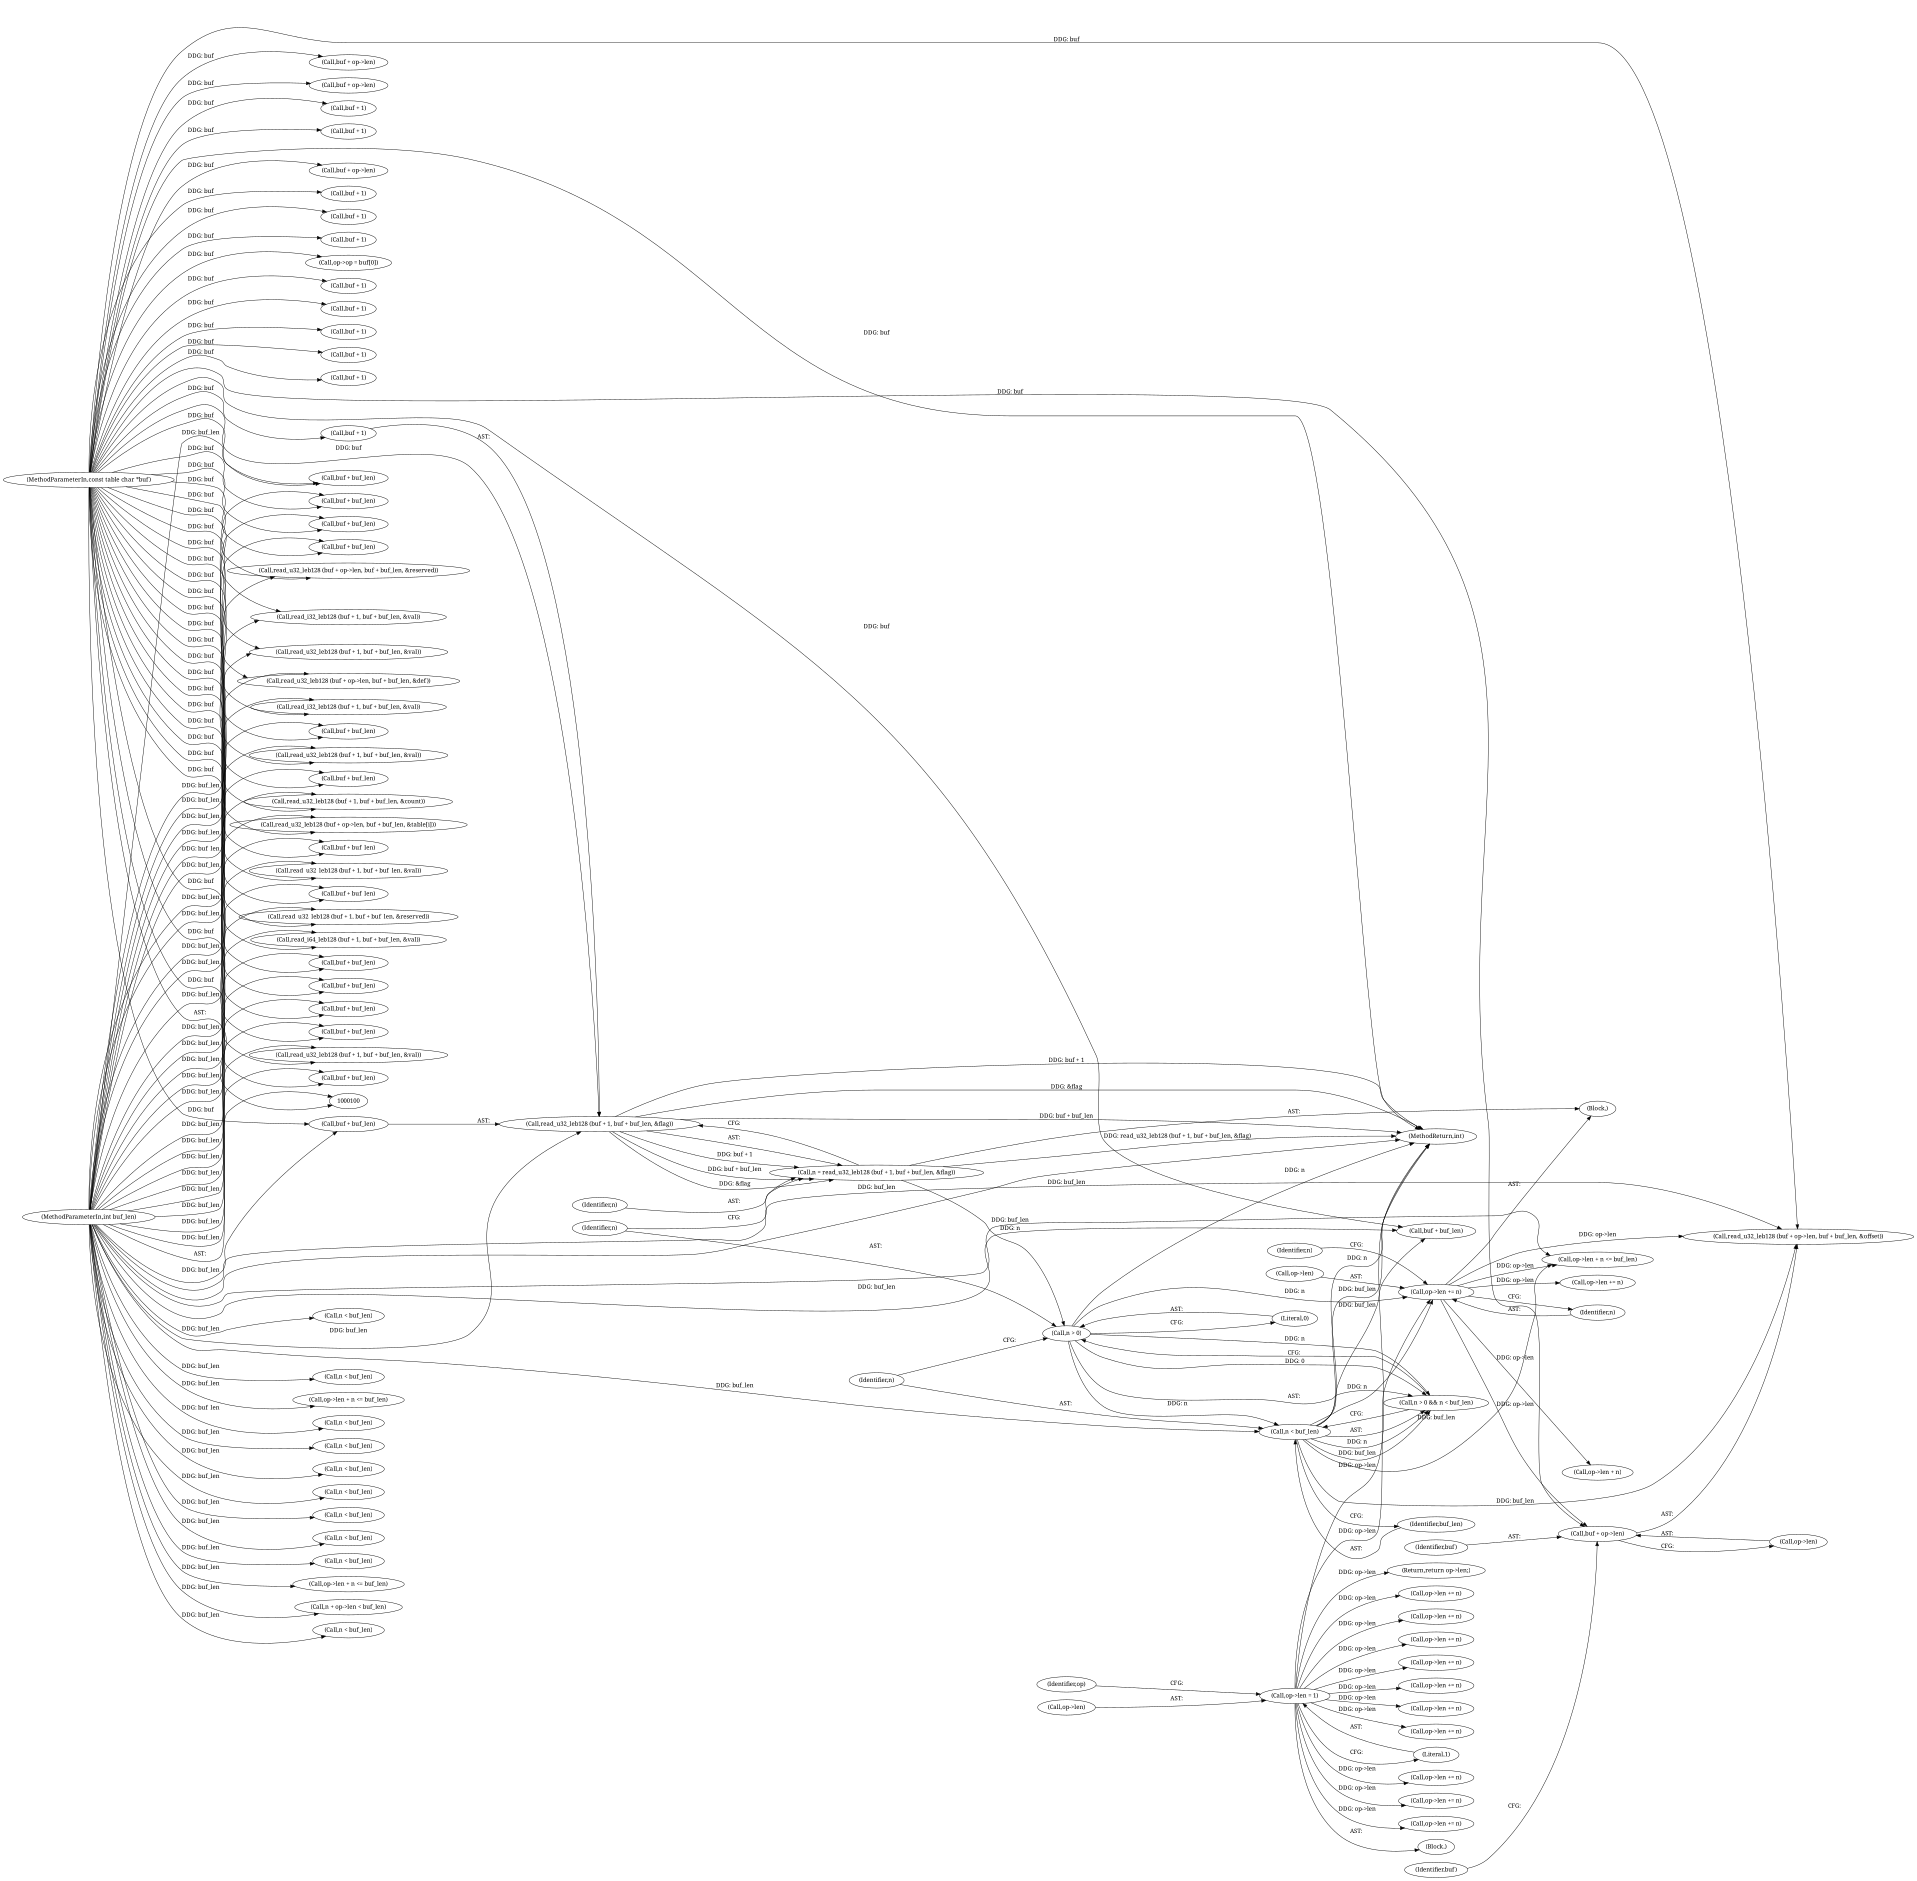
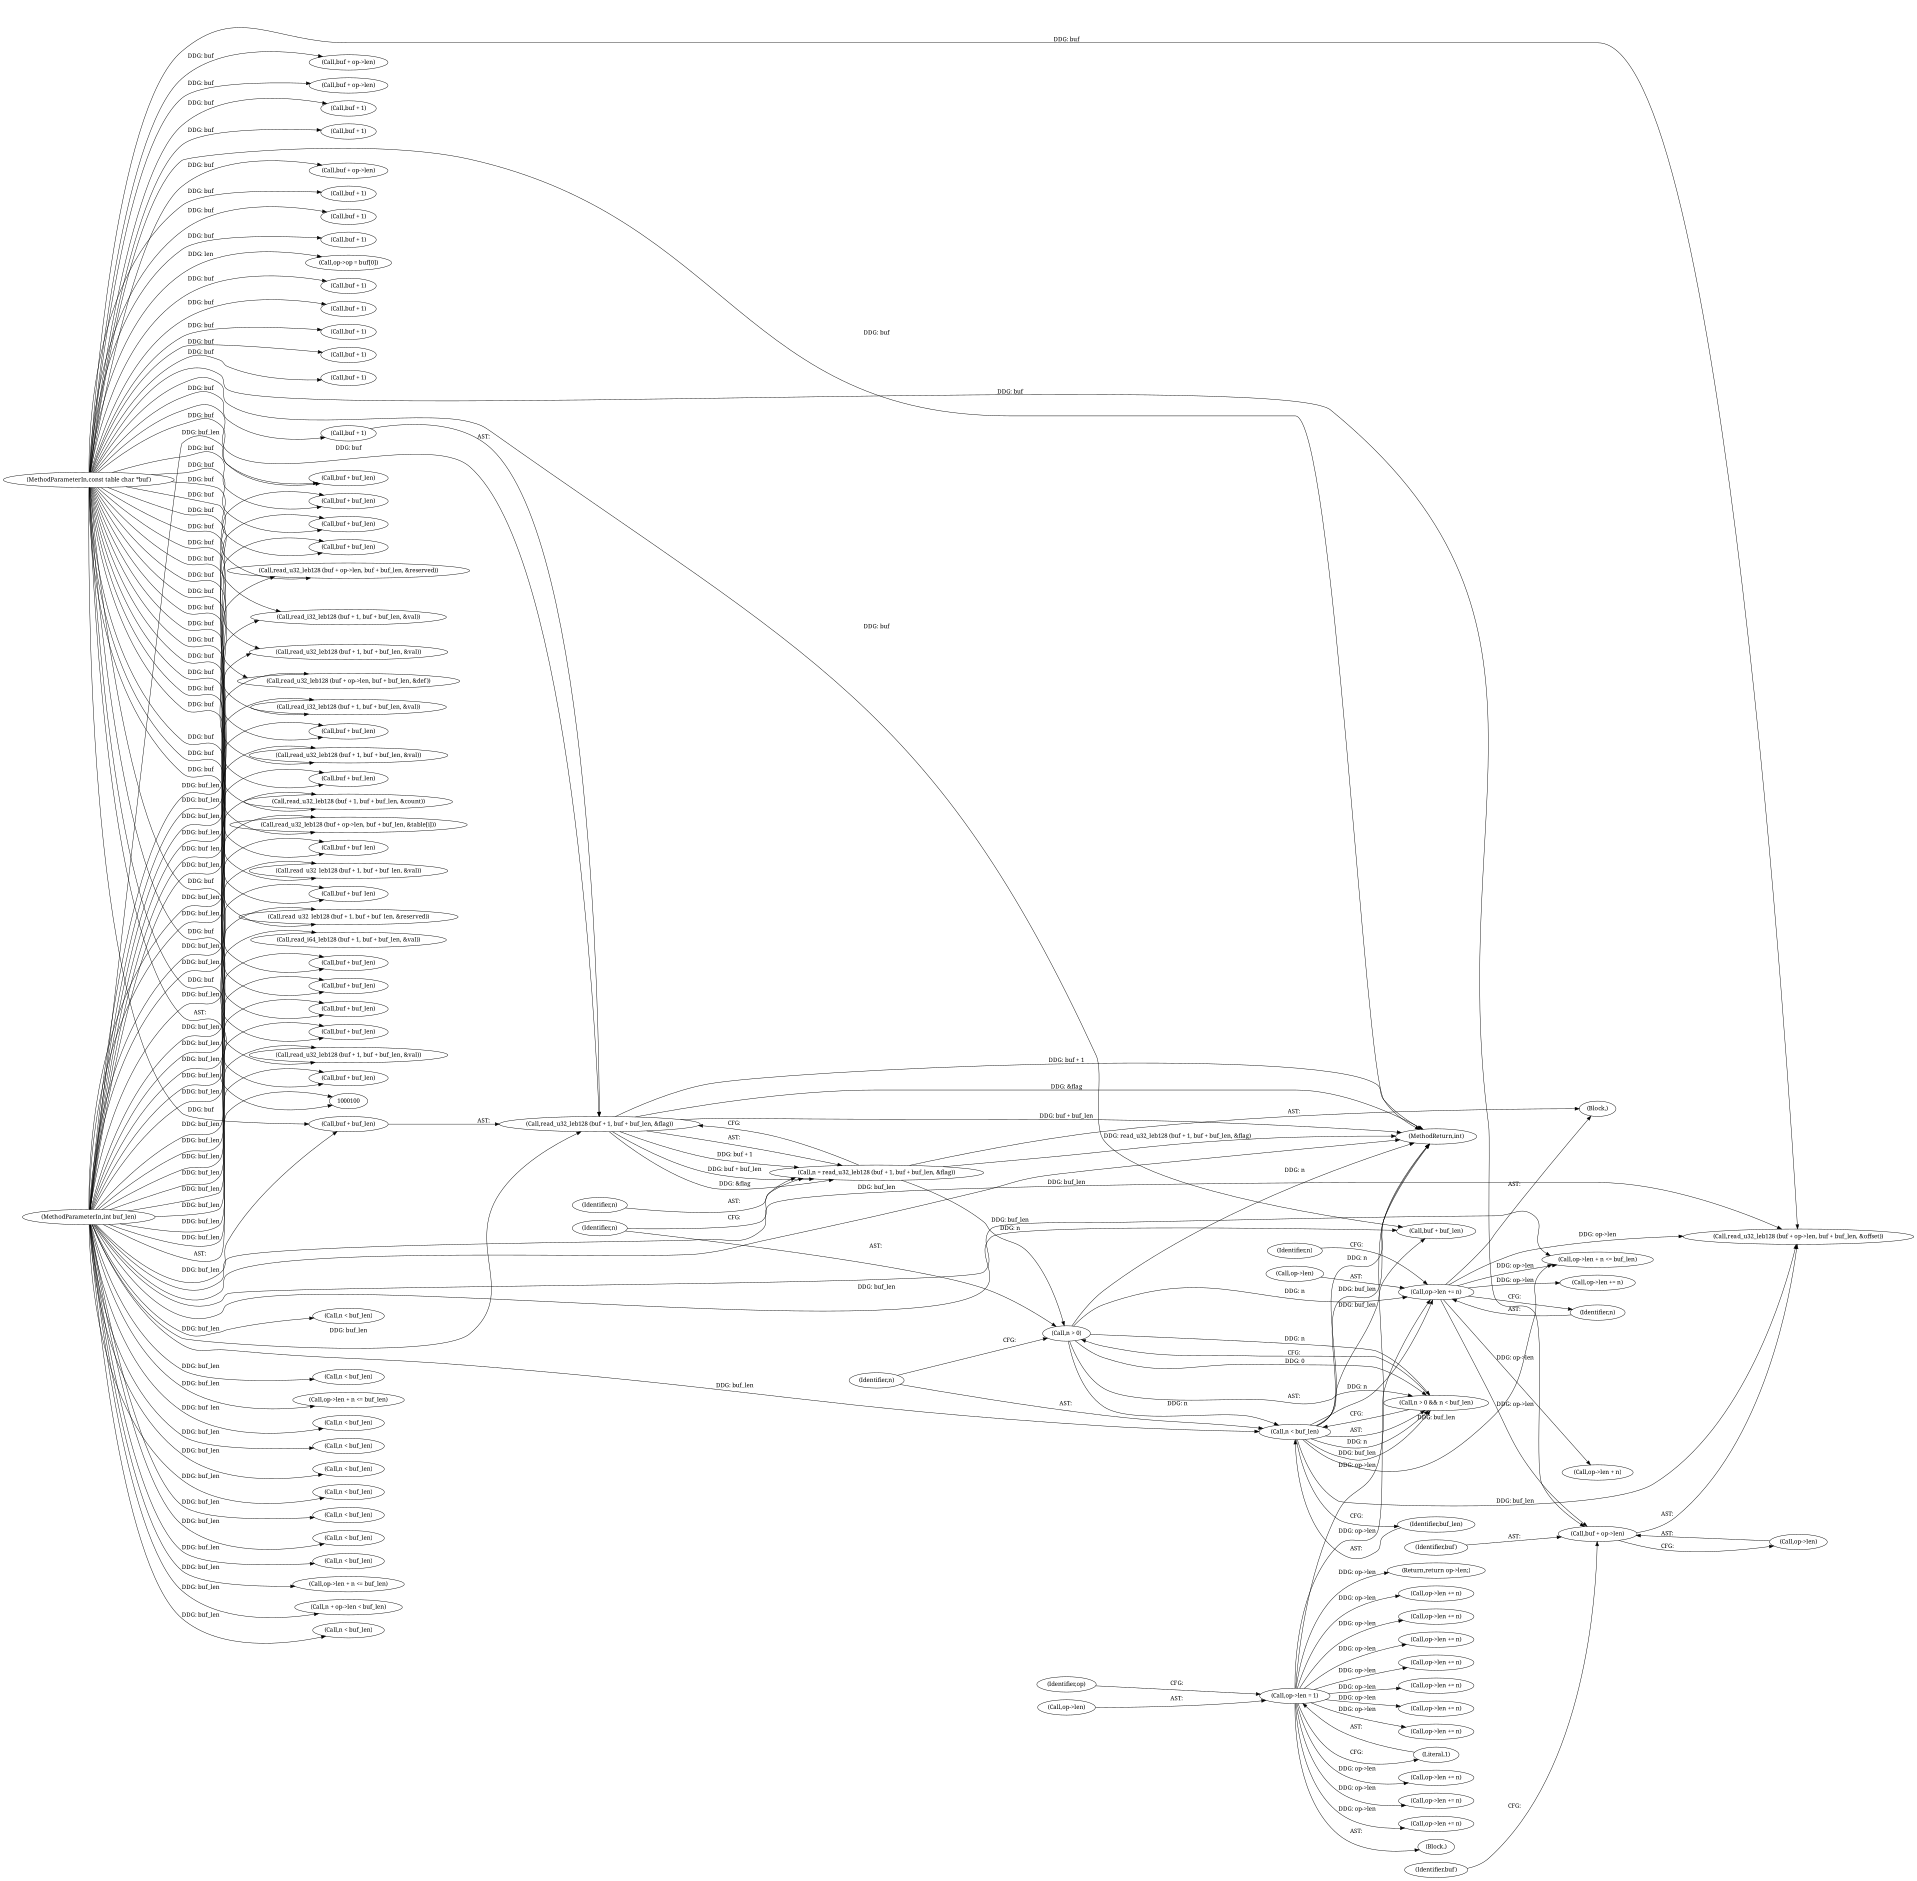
(201, 255) -> (201, 255)
(214, 728) -> none
(1295, 1319) -> none
